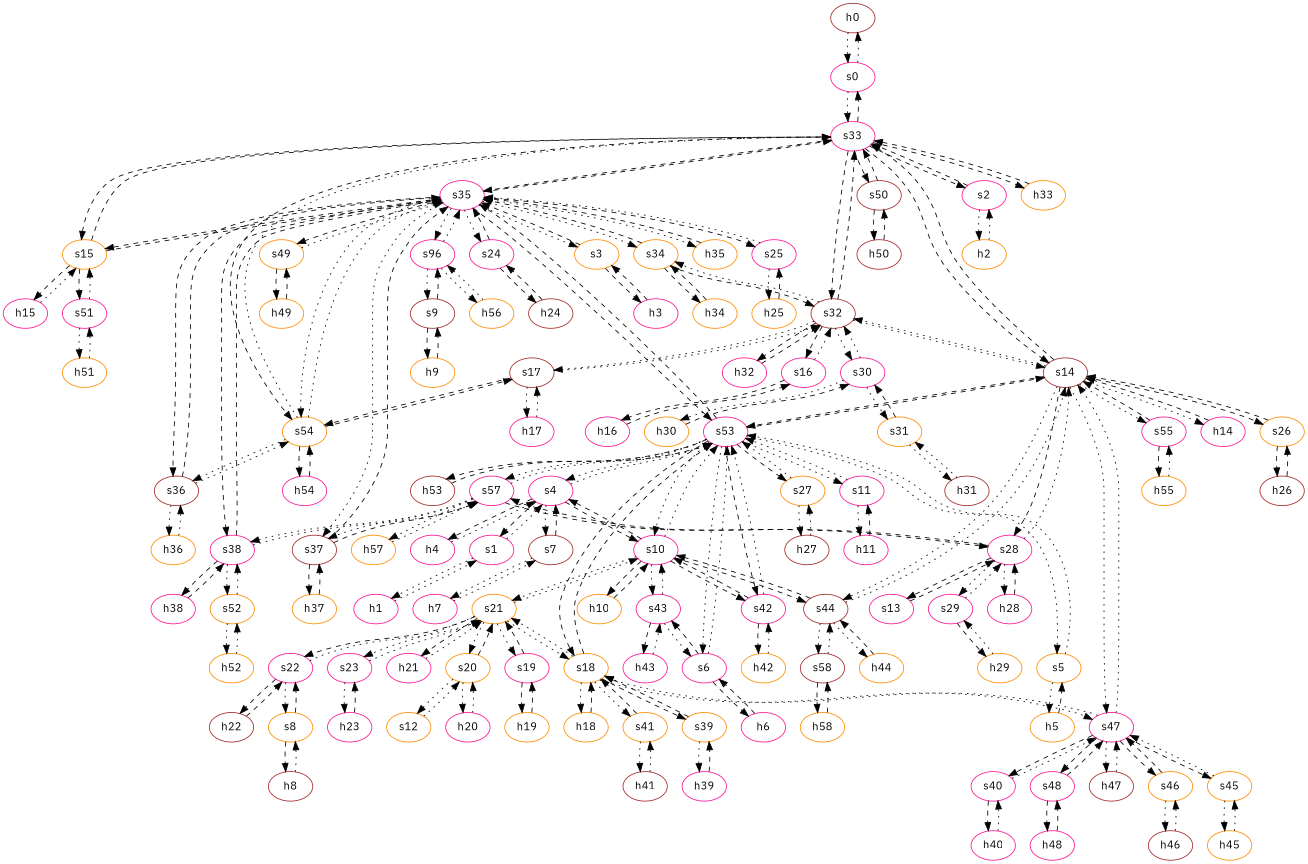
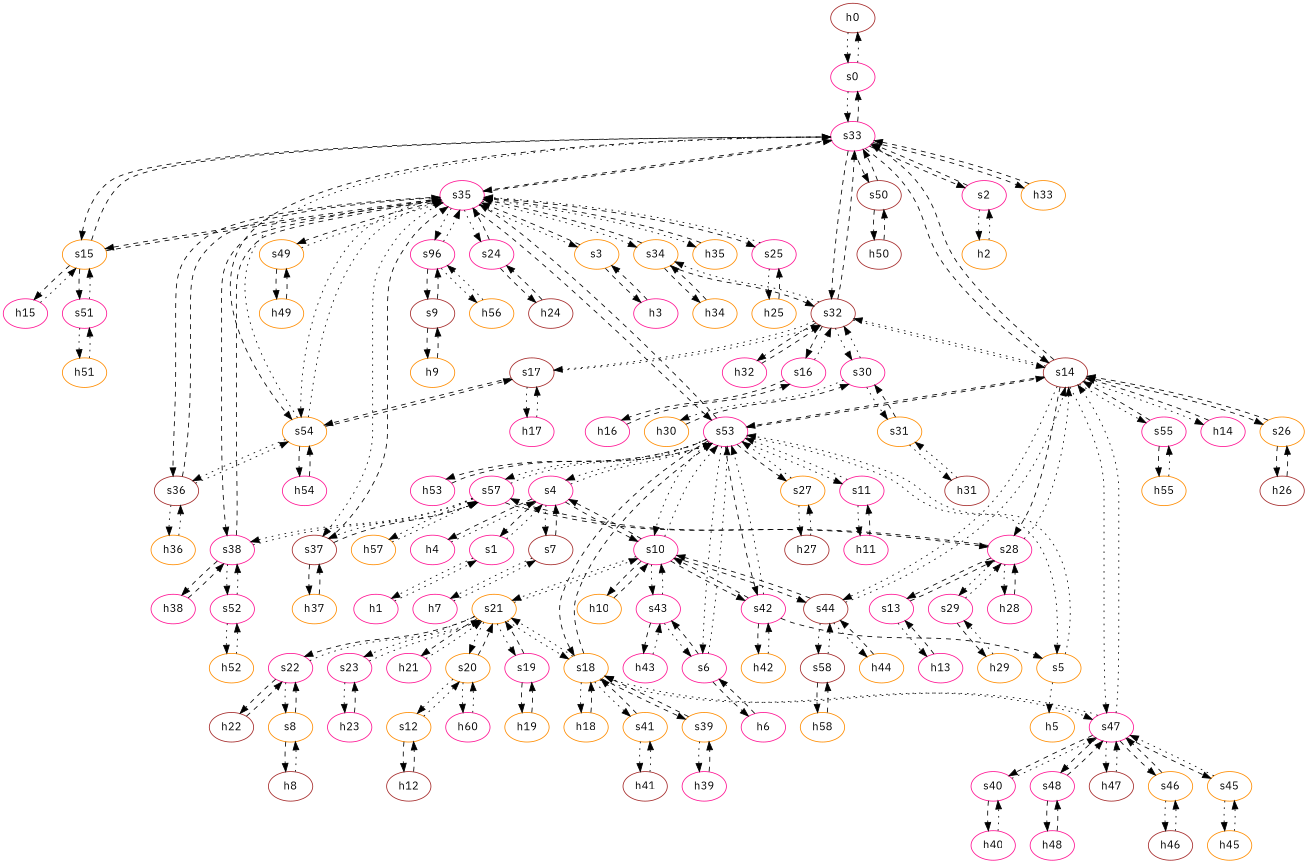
(427, 280) -> (427, 280)
(433, 491) -> (433, 491)
(232, 609) -> (232, 609)
none -> (941, 668)
(1061, 702) -> (901, 638)
(468, 727) -> (468, 727)
none -> (409, 786)
